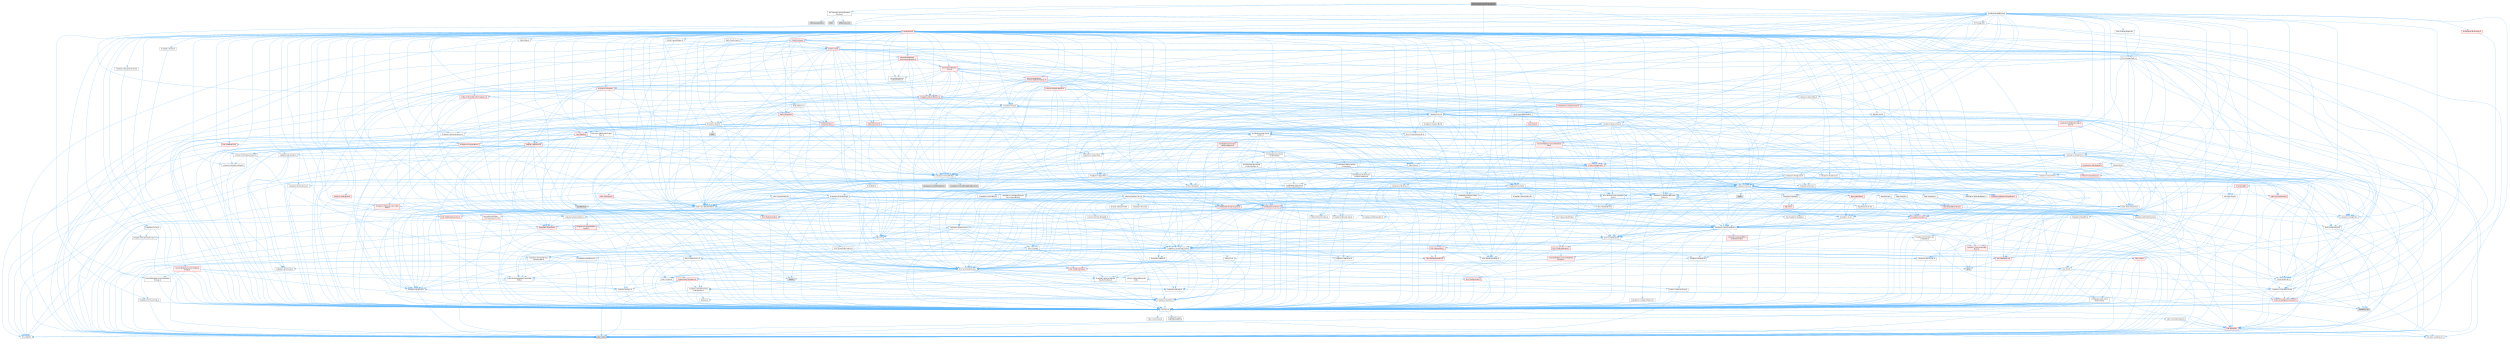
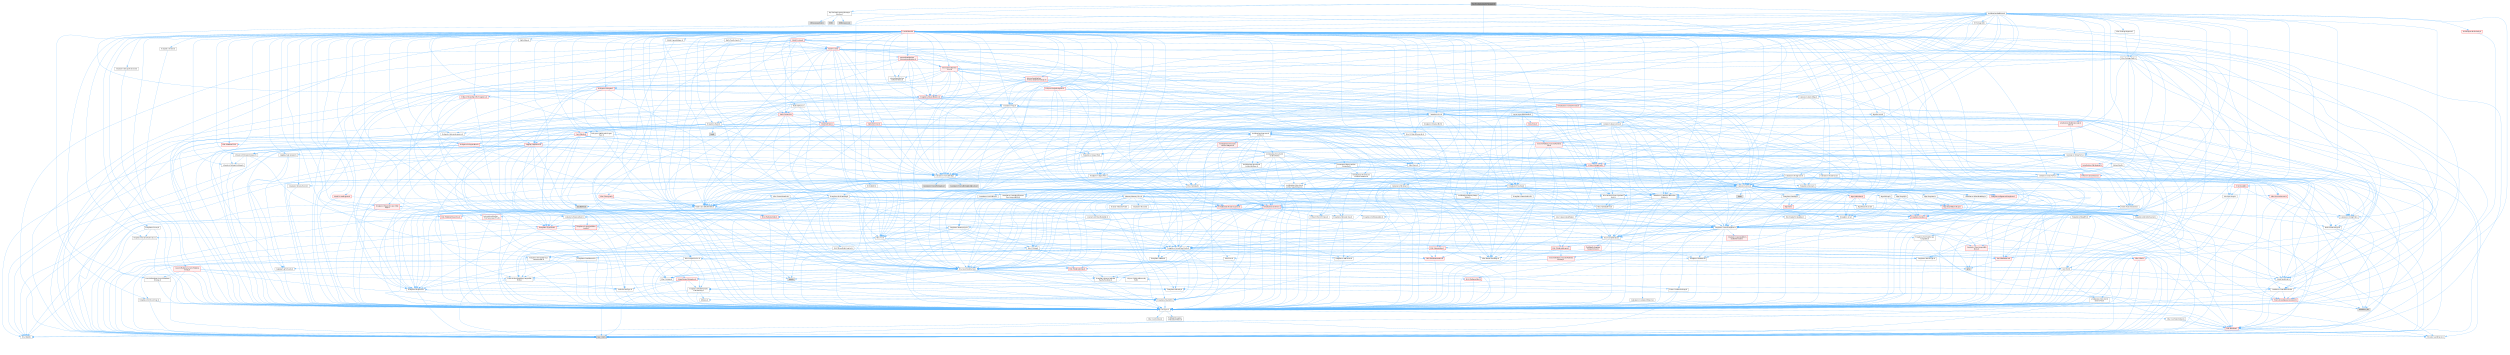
(752, 244) -> (614, 254)
none -> (1593, 248)
